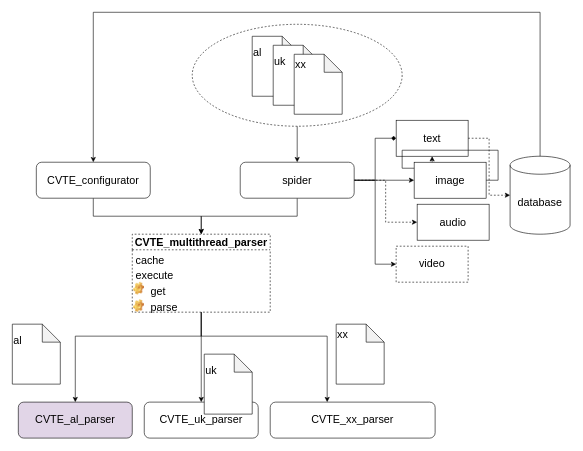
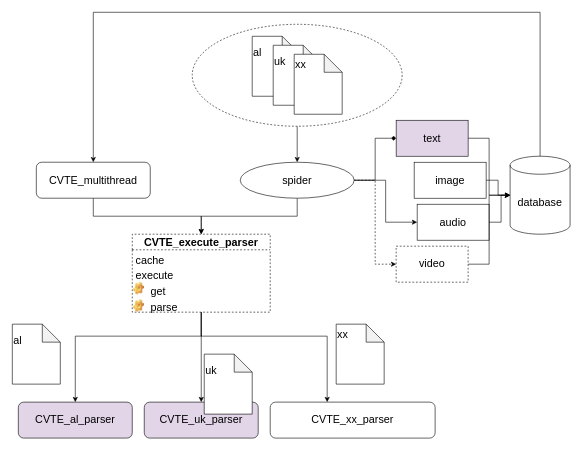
(432, 138) -> (432, 138)
(479, 138) -> (479, 138)
(498, 150) -> (498, 192)
(93, 180) -> (93, 180)
(297, 180) -> (297, 180)
(408, 180) -> none
none -> (501, 197)
(386, 215) -> (386, 215)
(375, 231) -> (375, 231)
(201, 243) -> (201, 243)
none -> (480, 264)
(201, 420) -> (201, 420)
